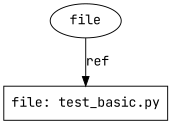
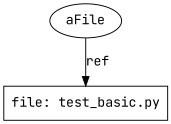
(86, 21) -> (86, 21)
